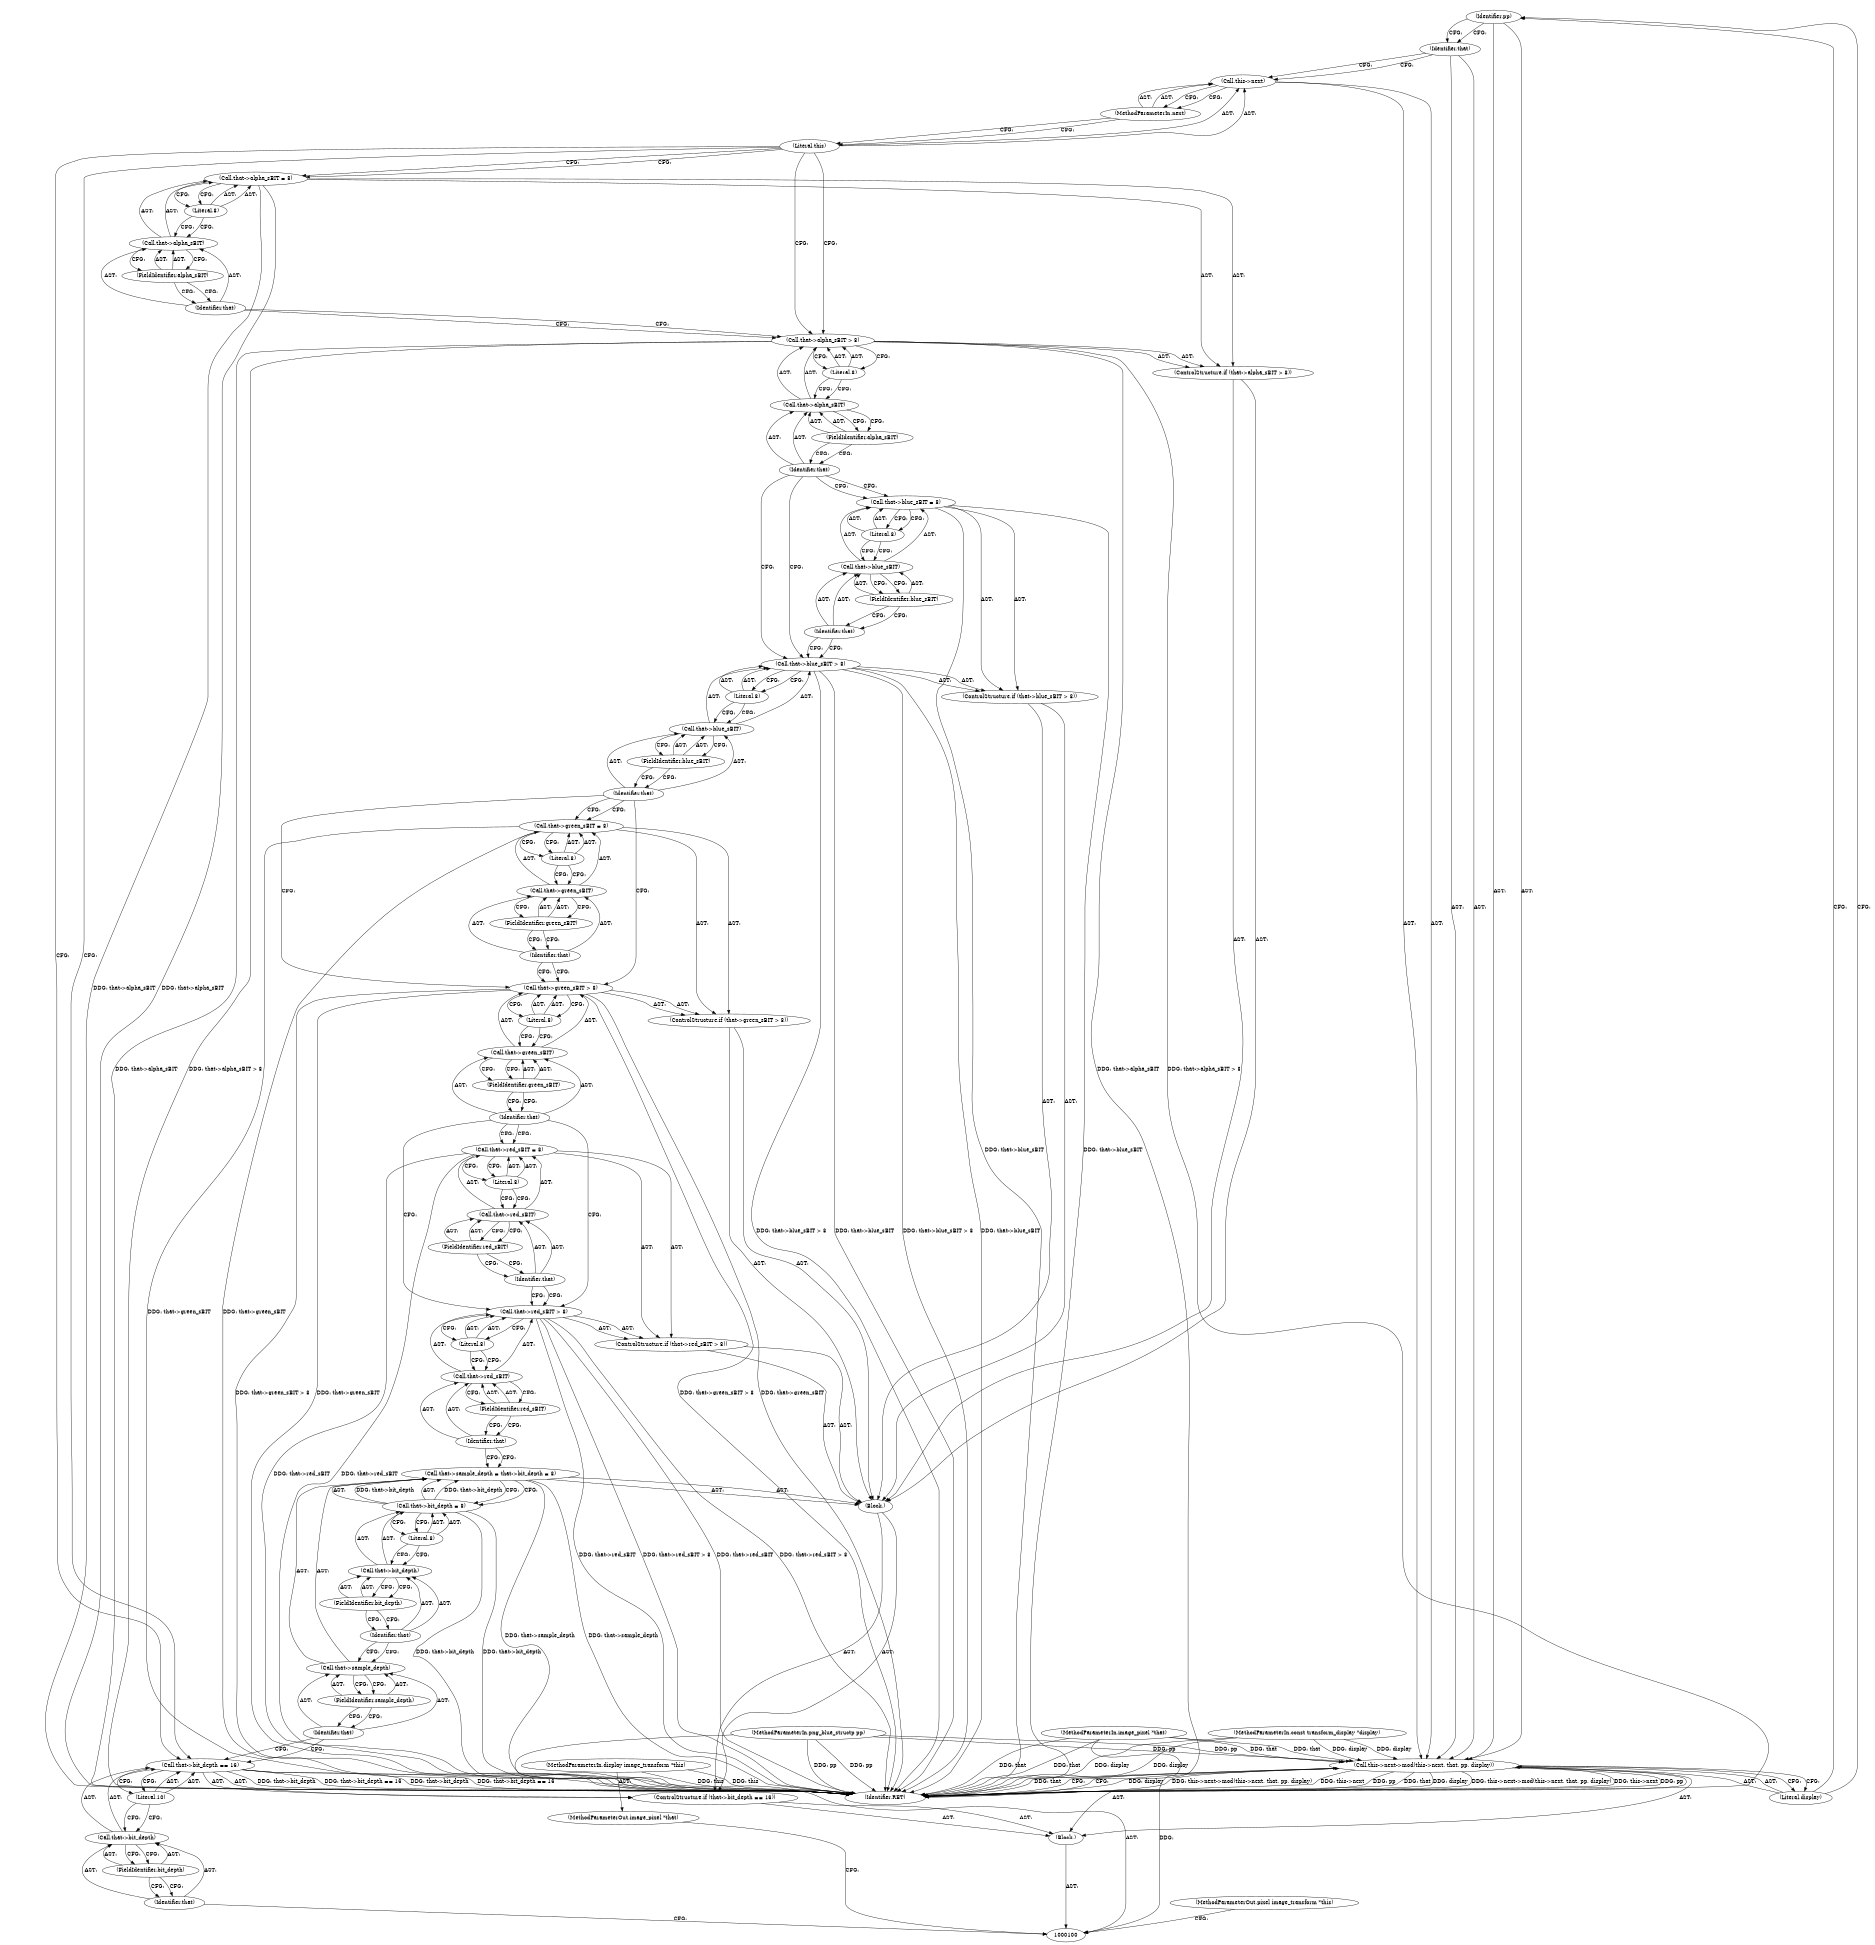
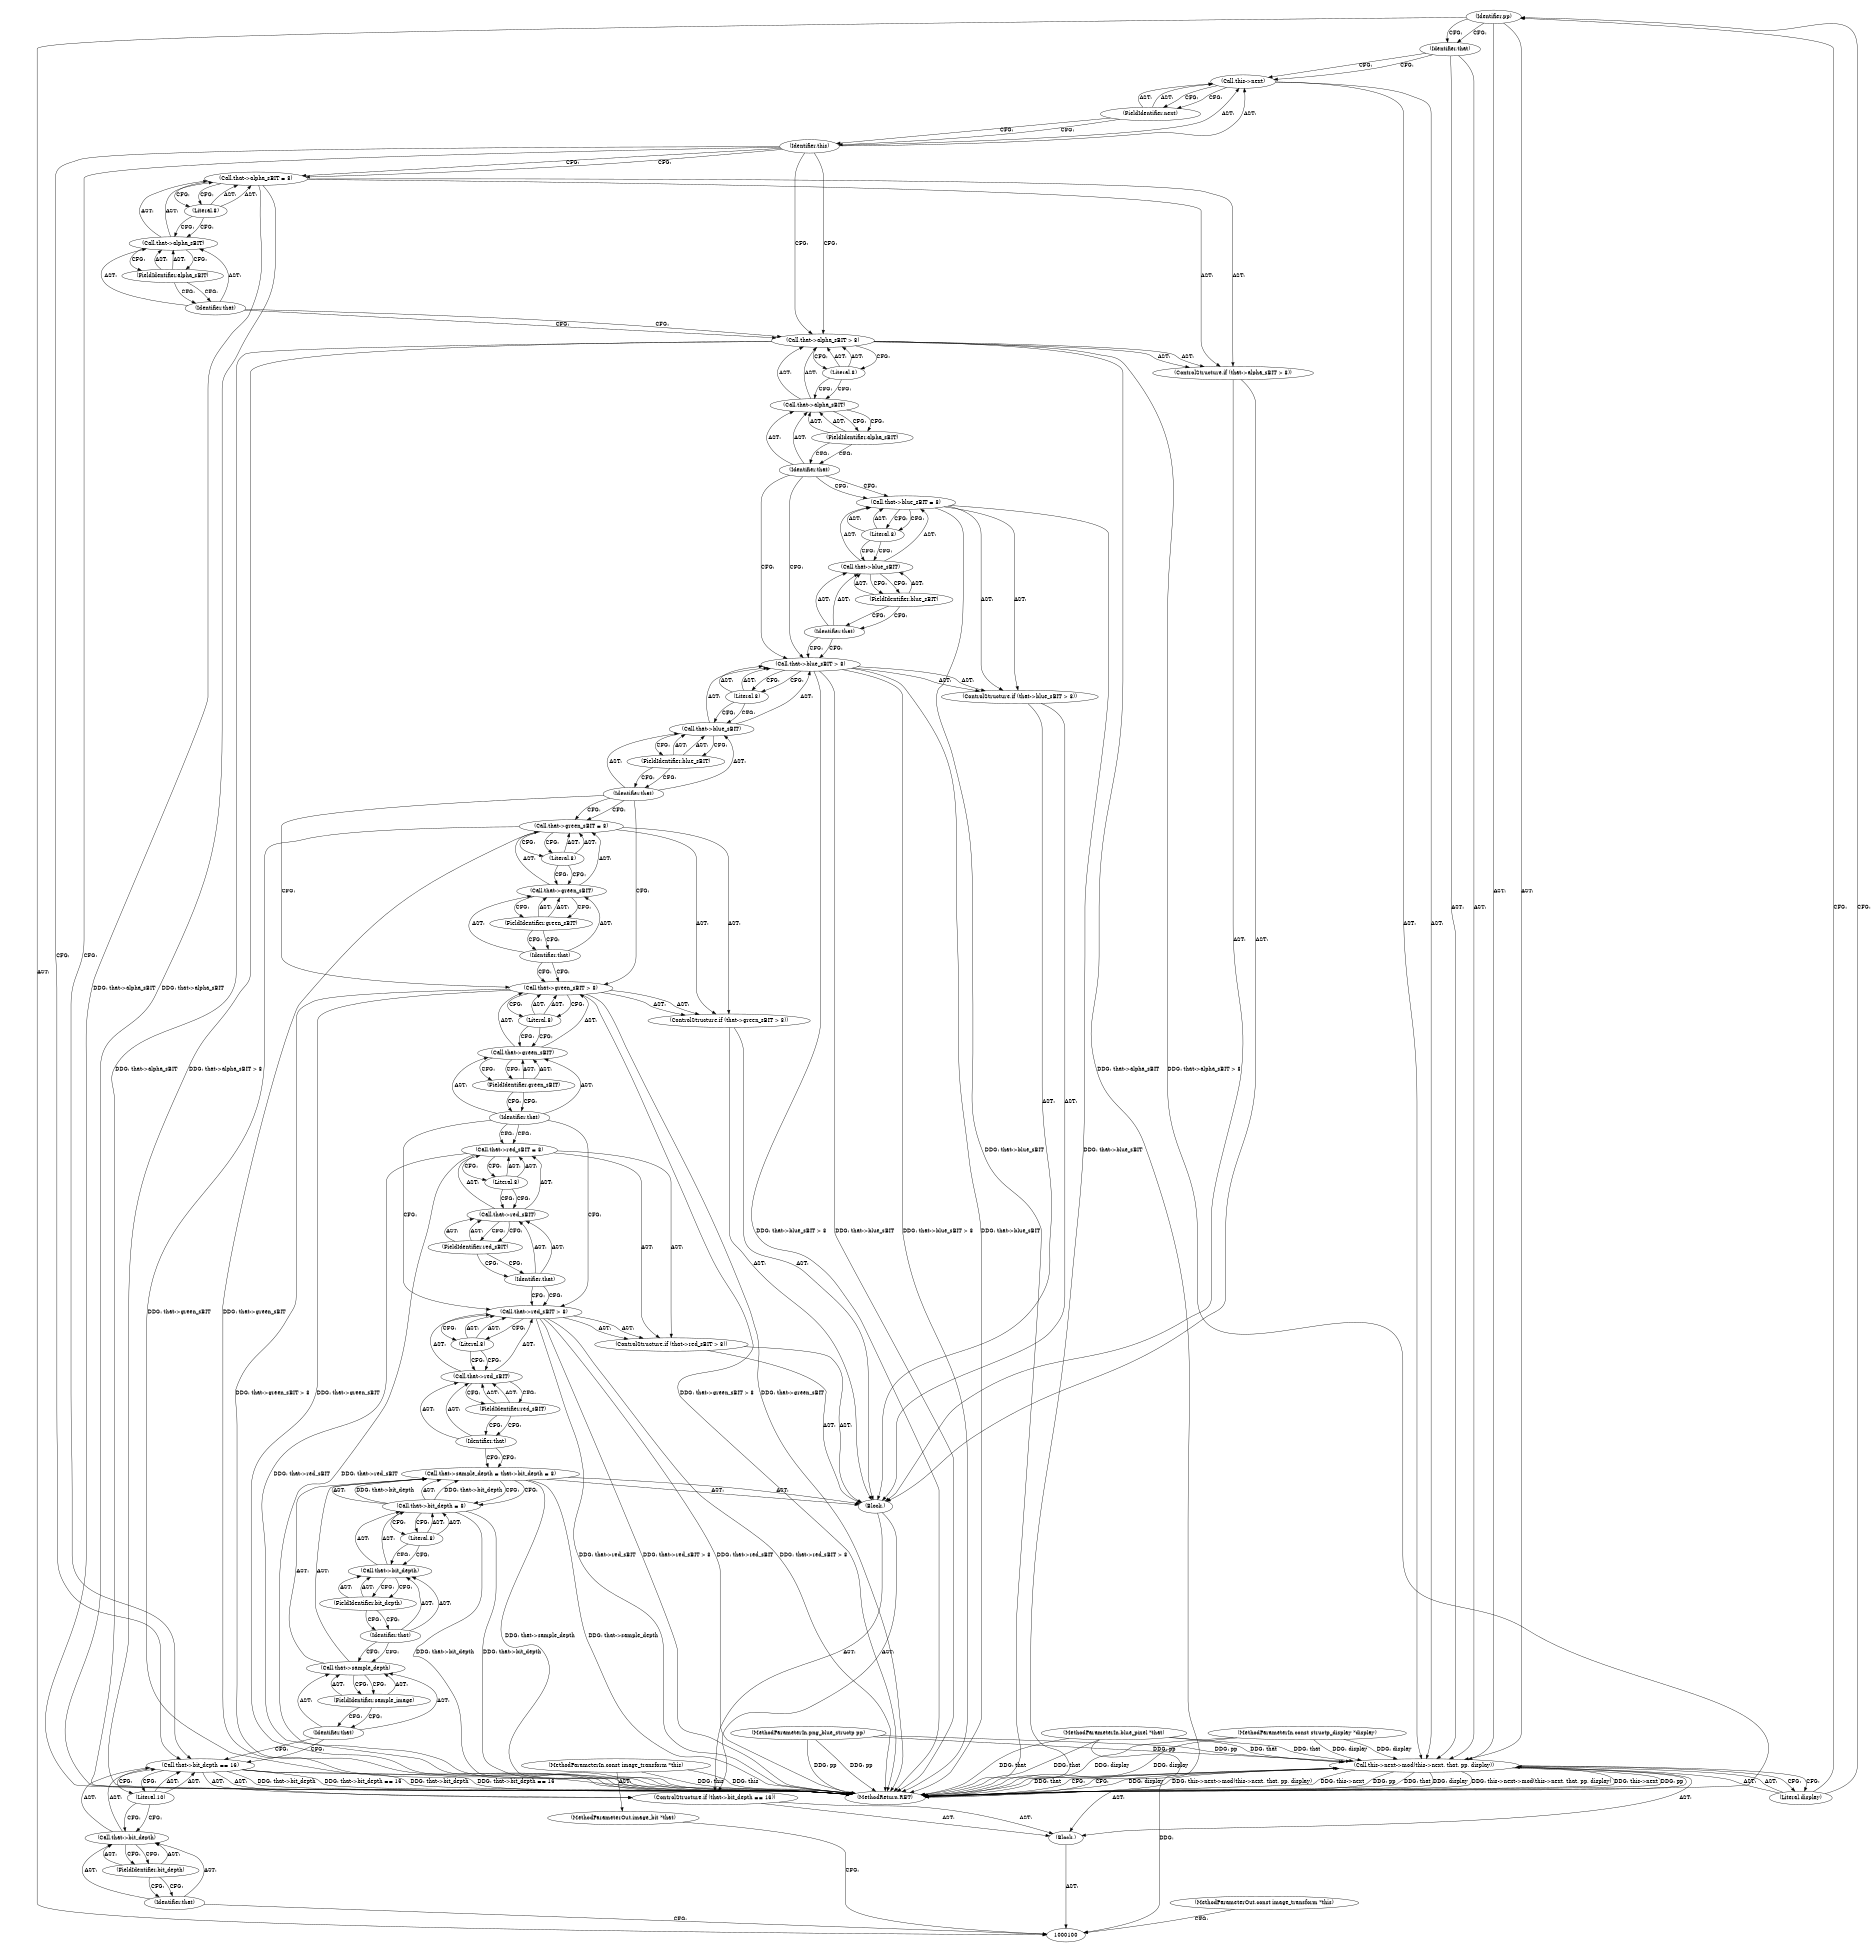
(1150, 114) -> (1150, 114)
(810, 146) -> (810, 146)
(374, 1701) -> (374, 1701)
(1114, 1733) -> (1114, 1733)
(1307, 1733) -> (1307, 1733)
(616, 1766) -> (616, 1766)
(820, 1798) -> (37, 765)
(885, 1798) -> (885, 1798)
(623, 1818) -> (623, 1818)
(1264, 1903) -> (1264, 1903)
